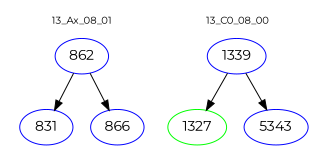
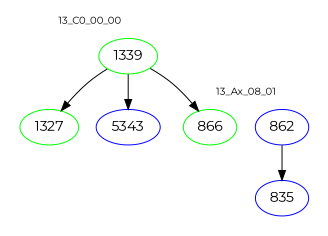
(238, 21) -> (90, 21)
(237, 56) -> (128, 56)
(97, 87) -> (182, 92)
(46, 127) -> (282, 198)
(117, 127) -> (210, 127)
